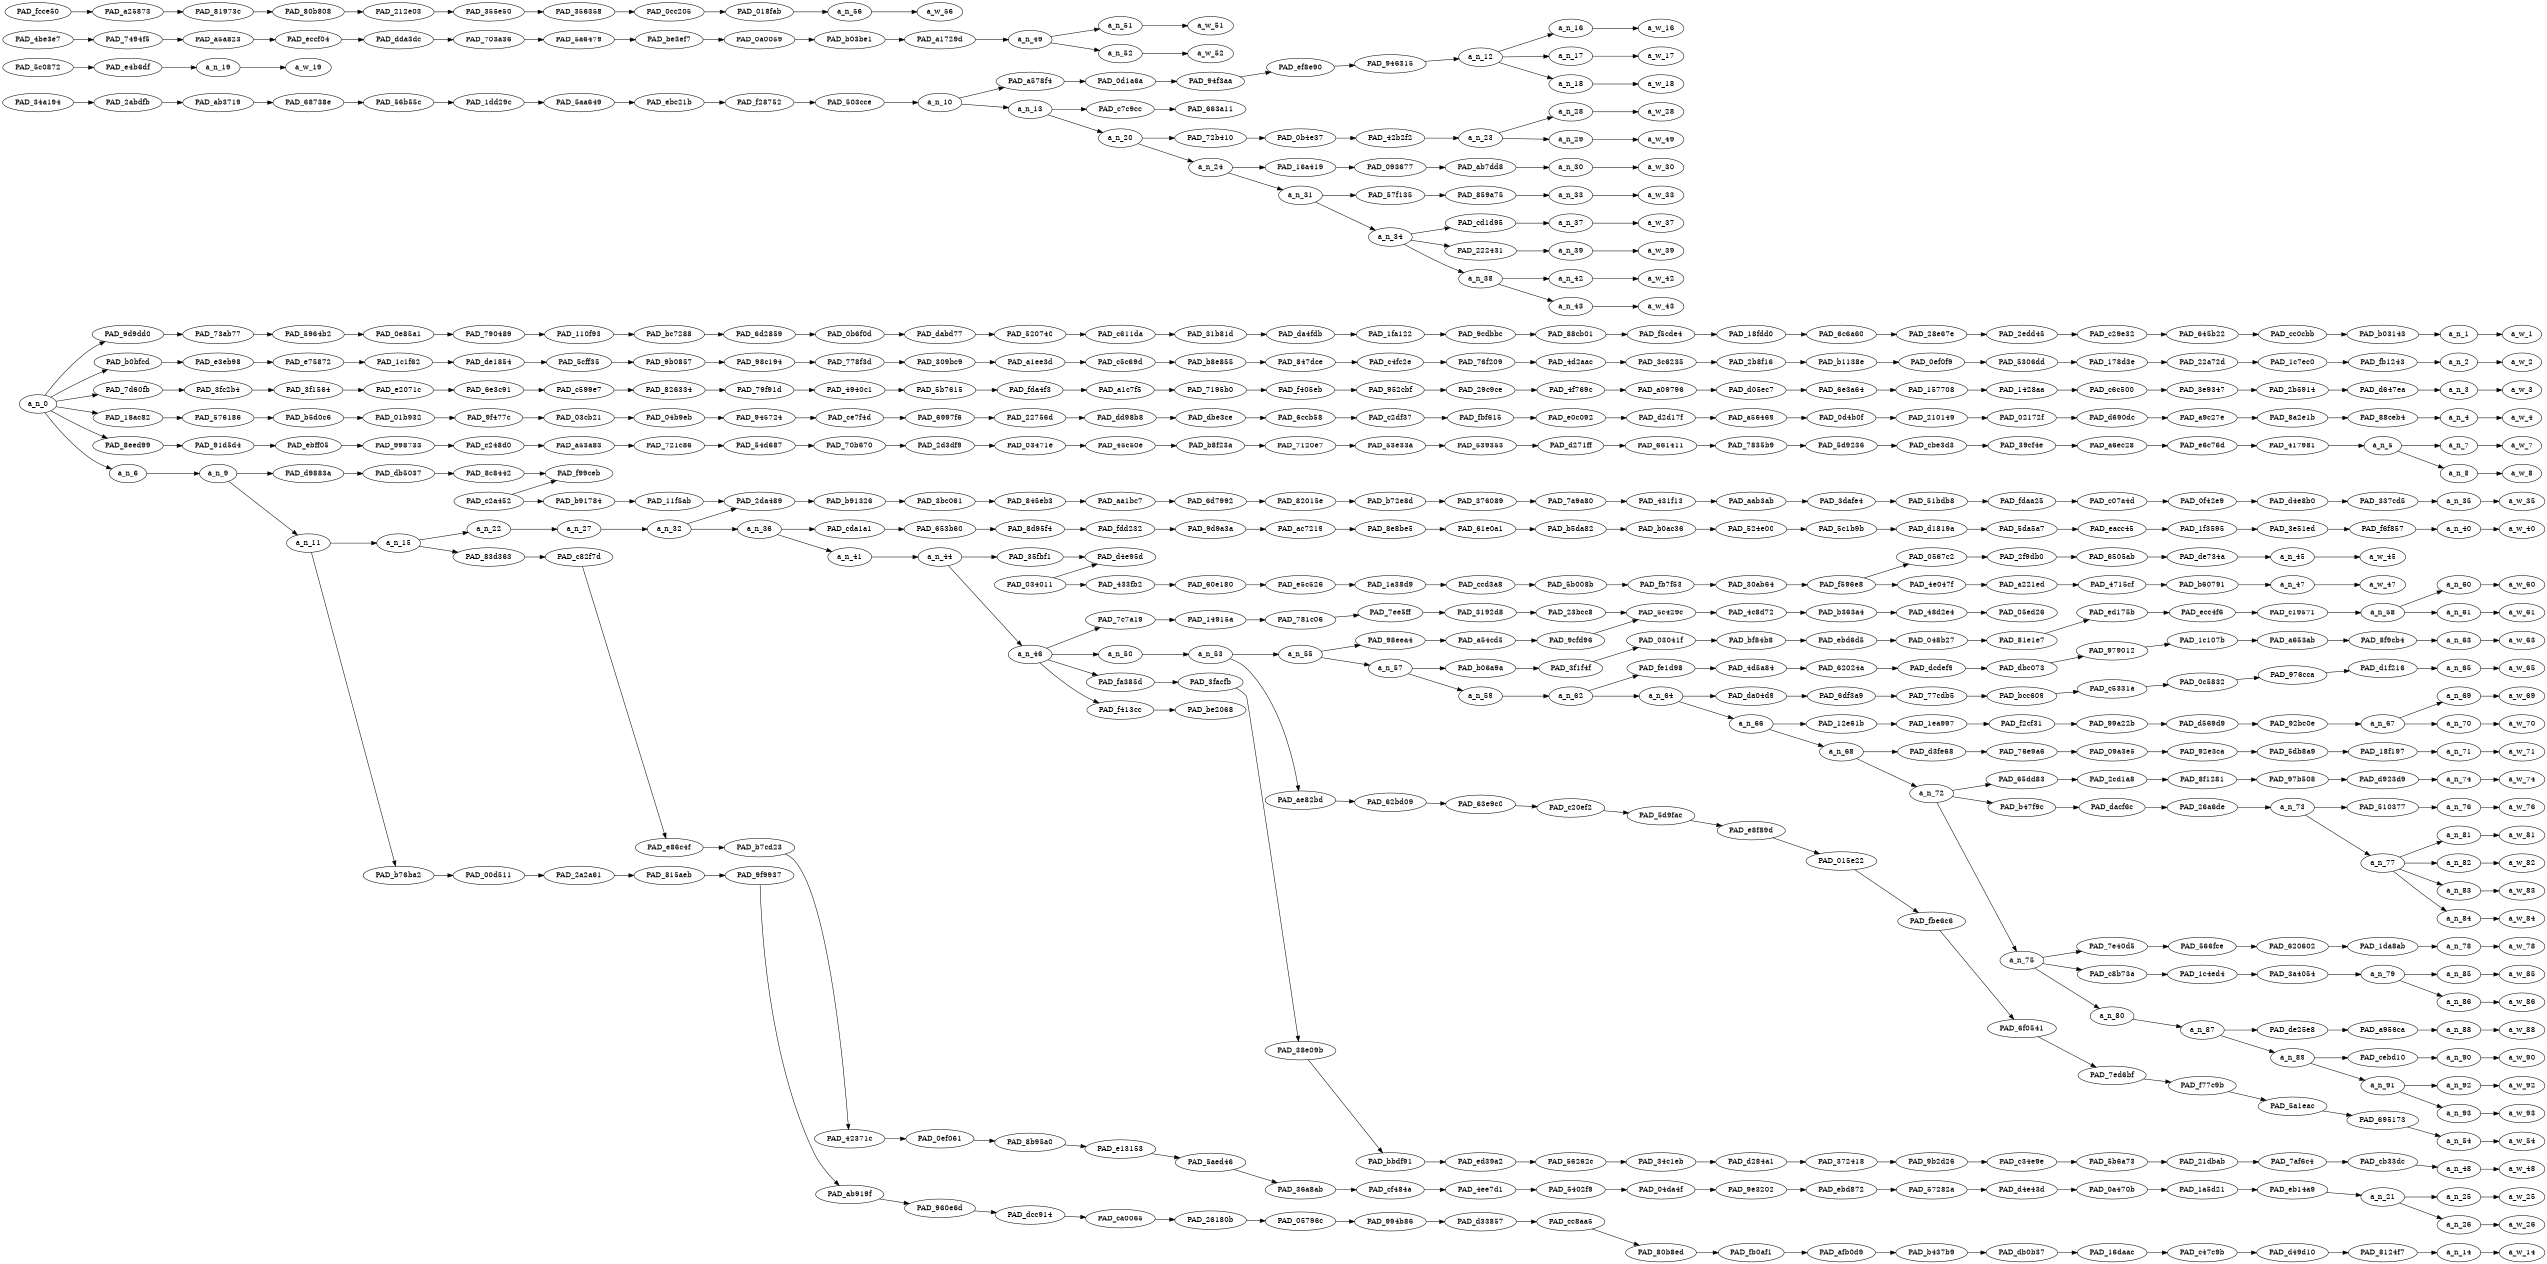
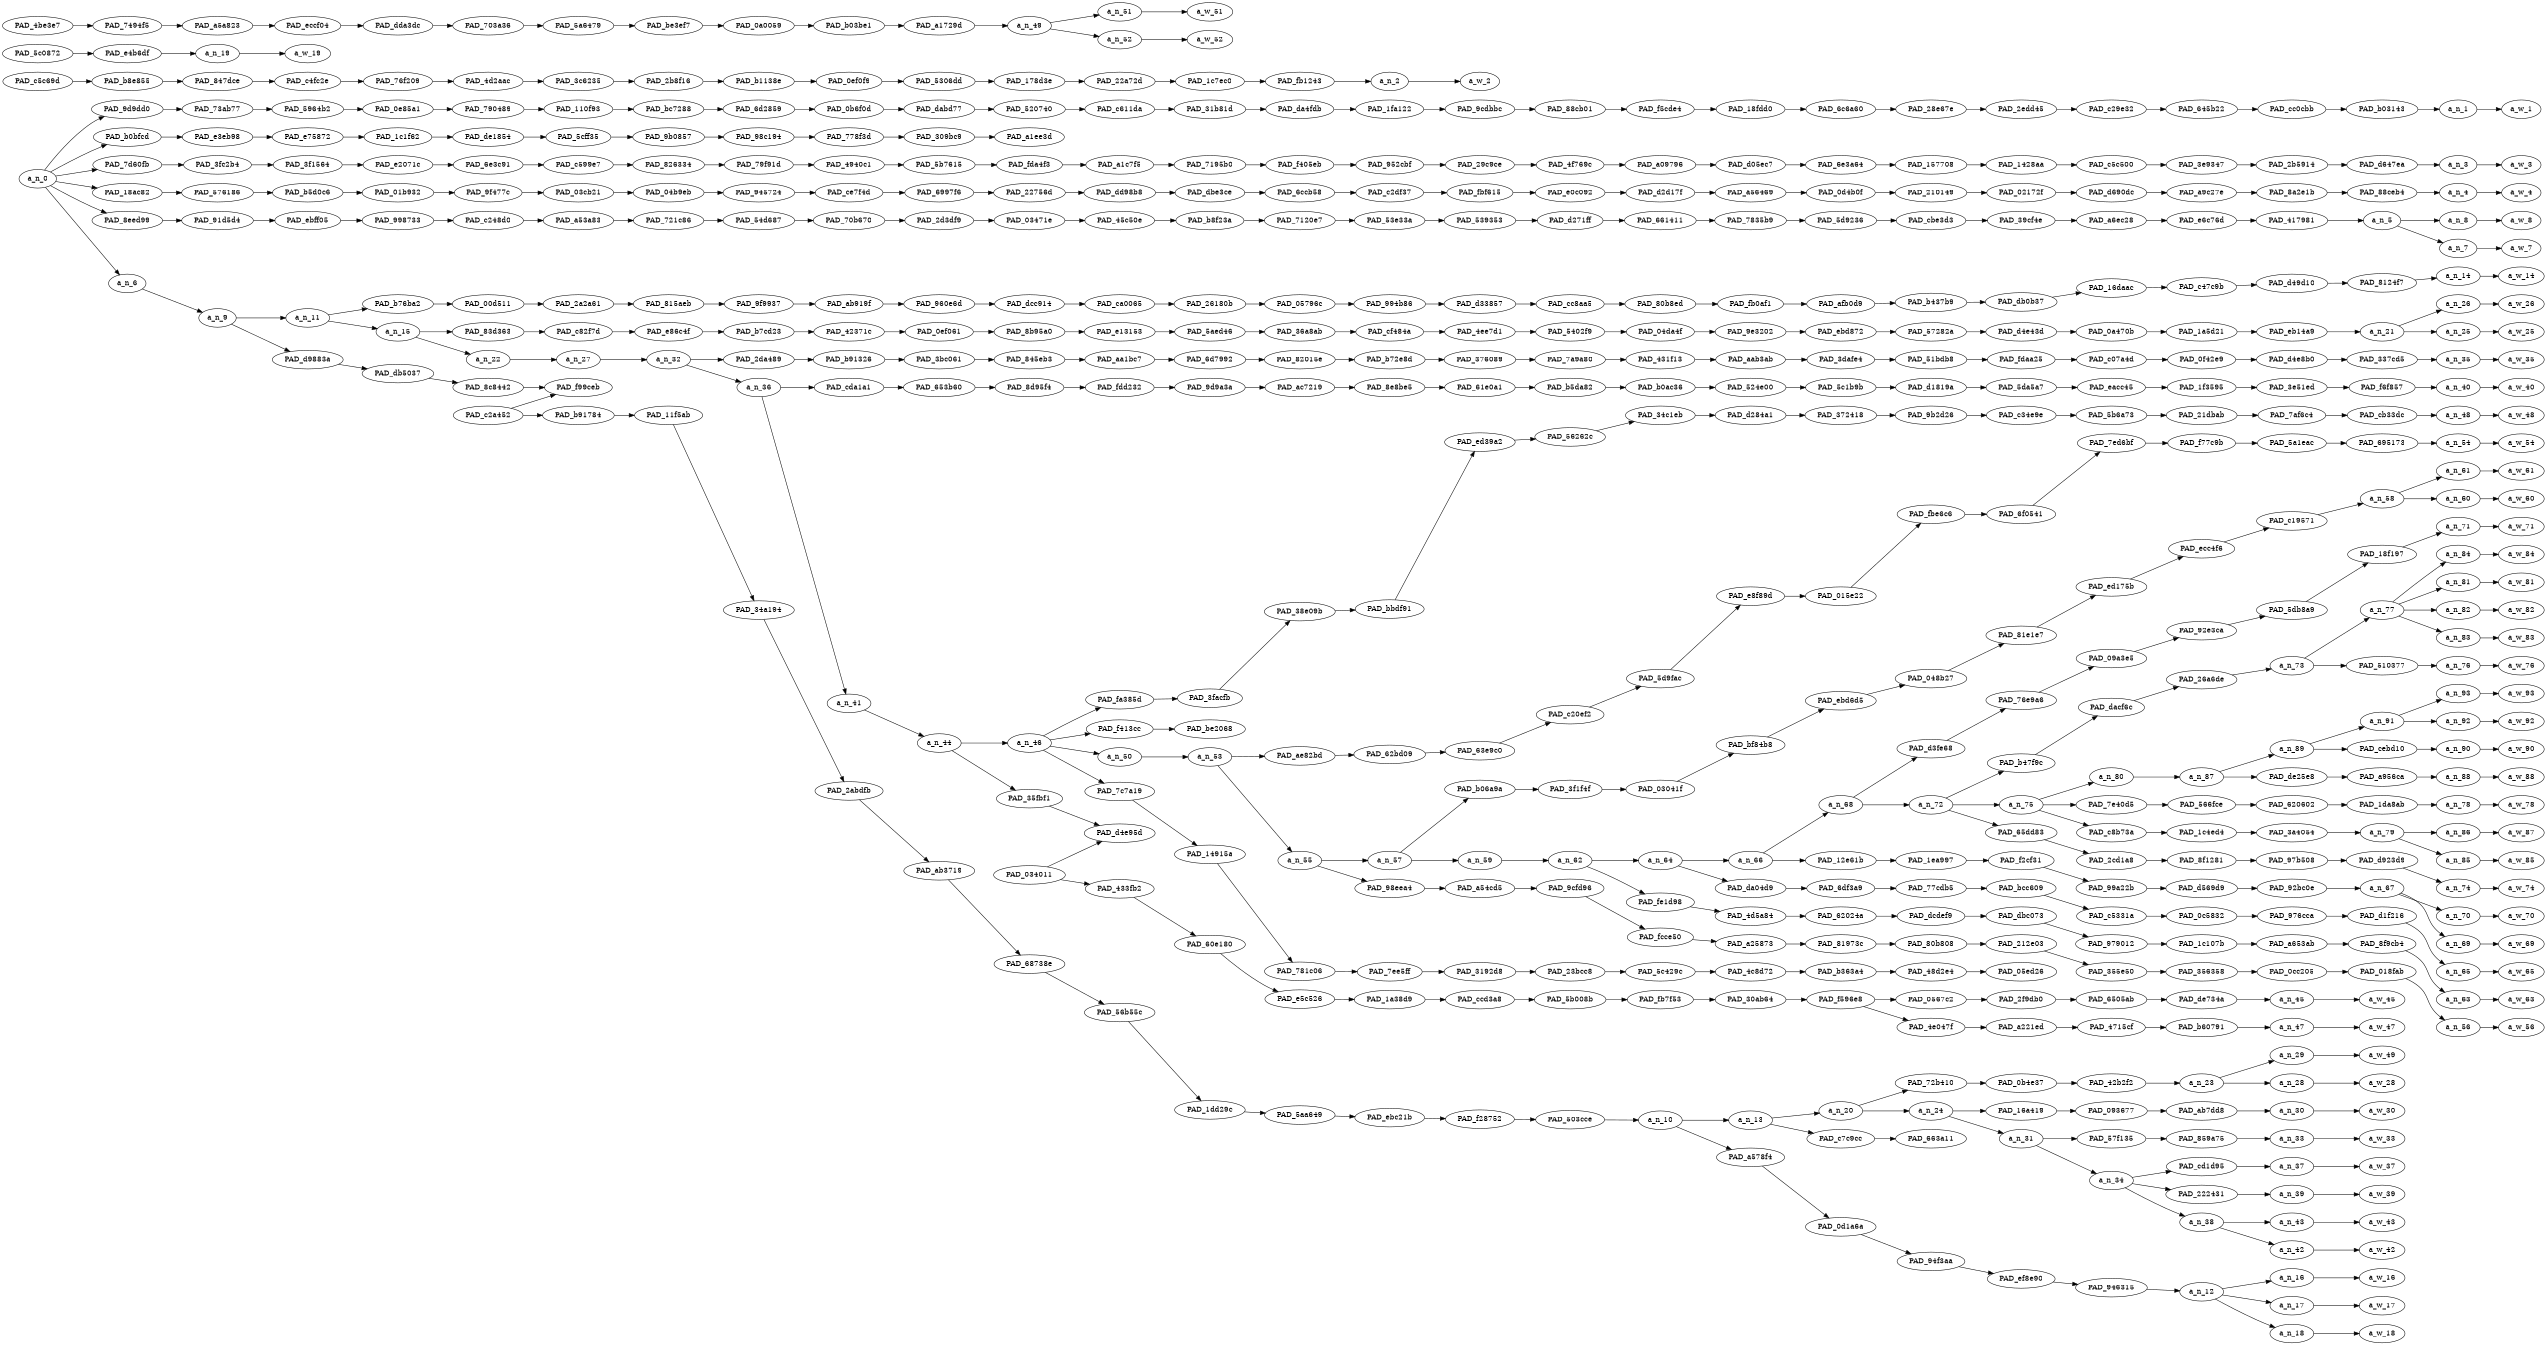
(1073, 362) -> none
(2112, 390) -> (2111, 165)
(711, 501) -> (713, 510)
(1613, 627) -> (1613, 912)
(2522, 1002) -> (2521, 833)
